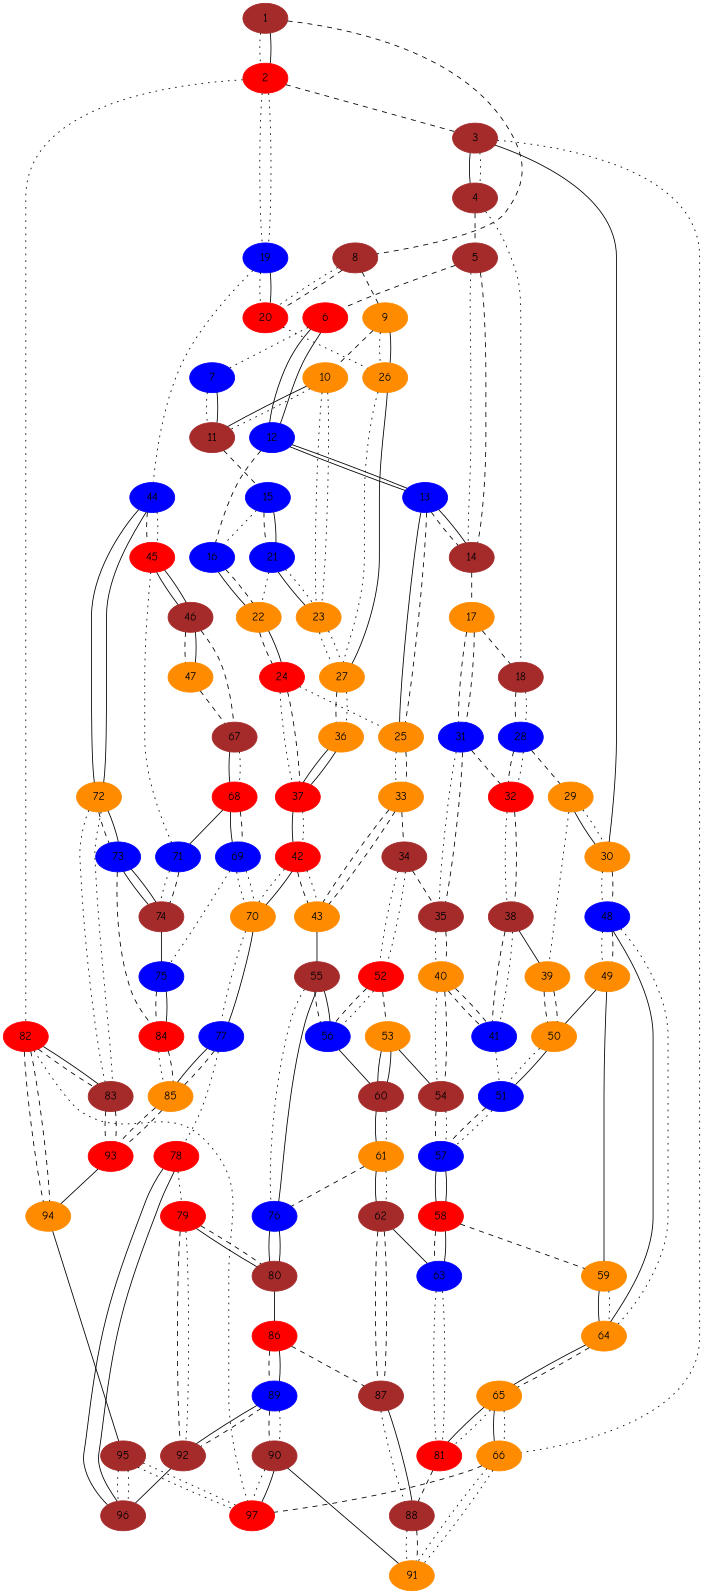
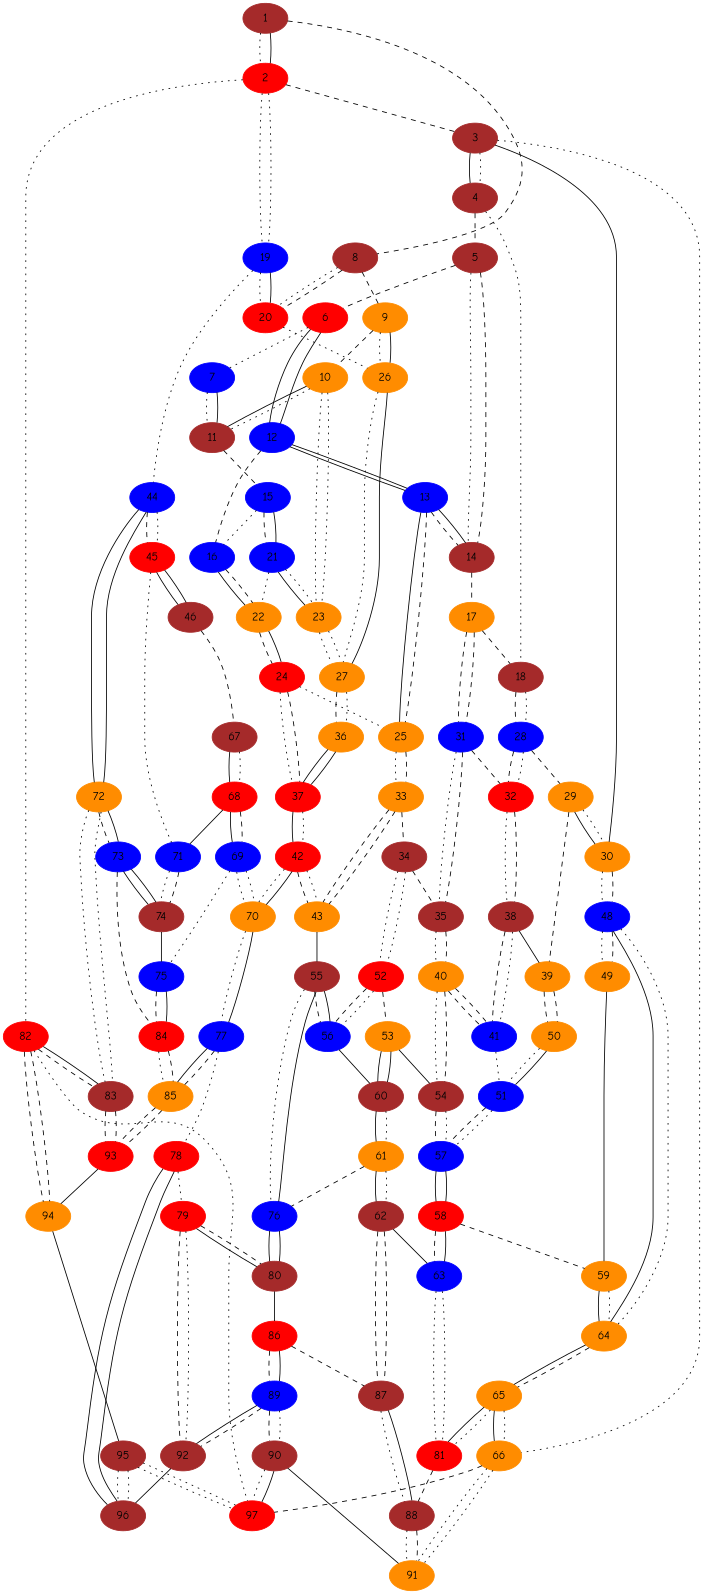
(191, 677) -> none
(559, 887) -> (559, 887)
(581, 1007) -> none
